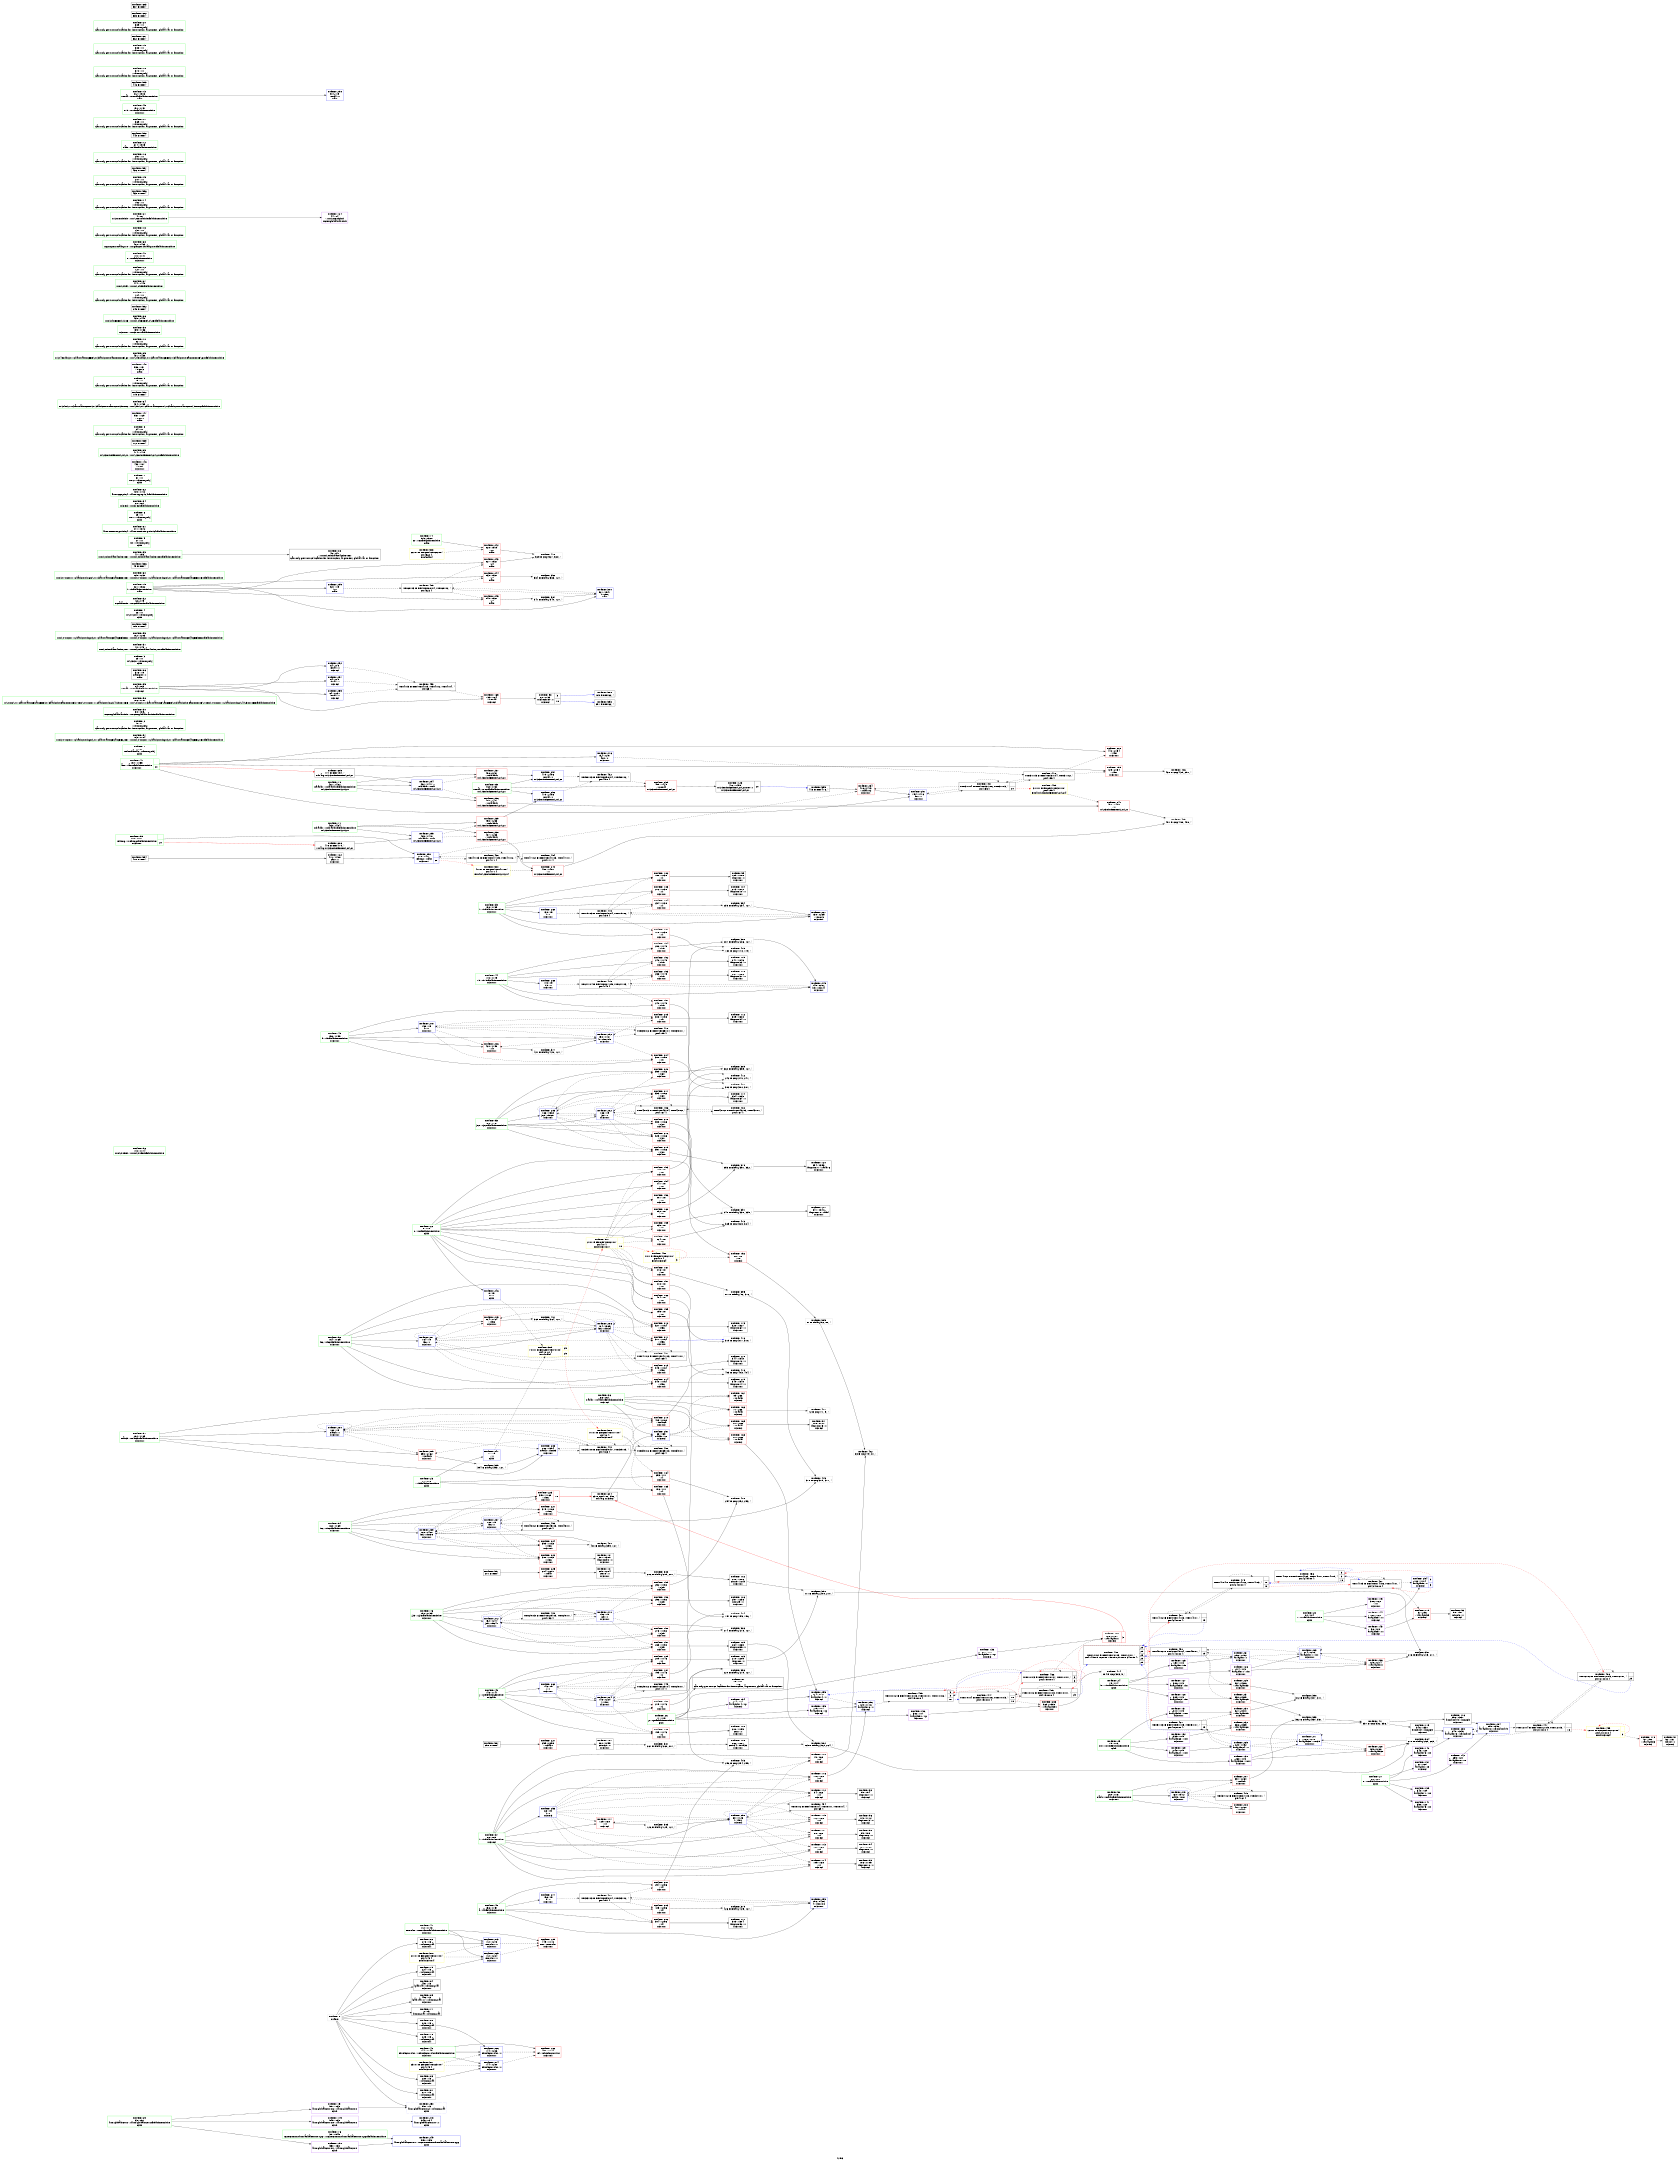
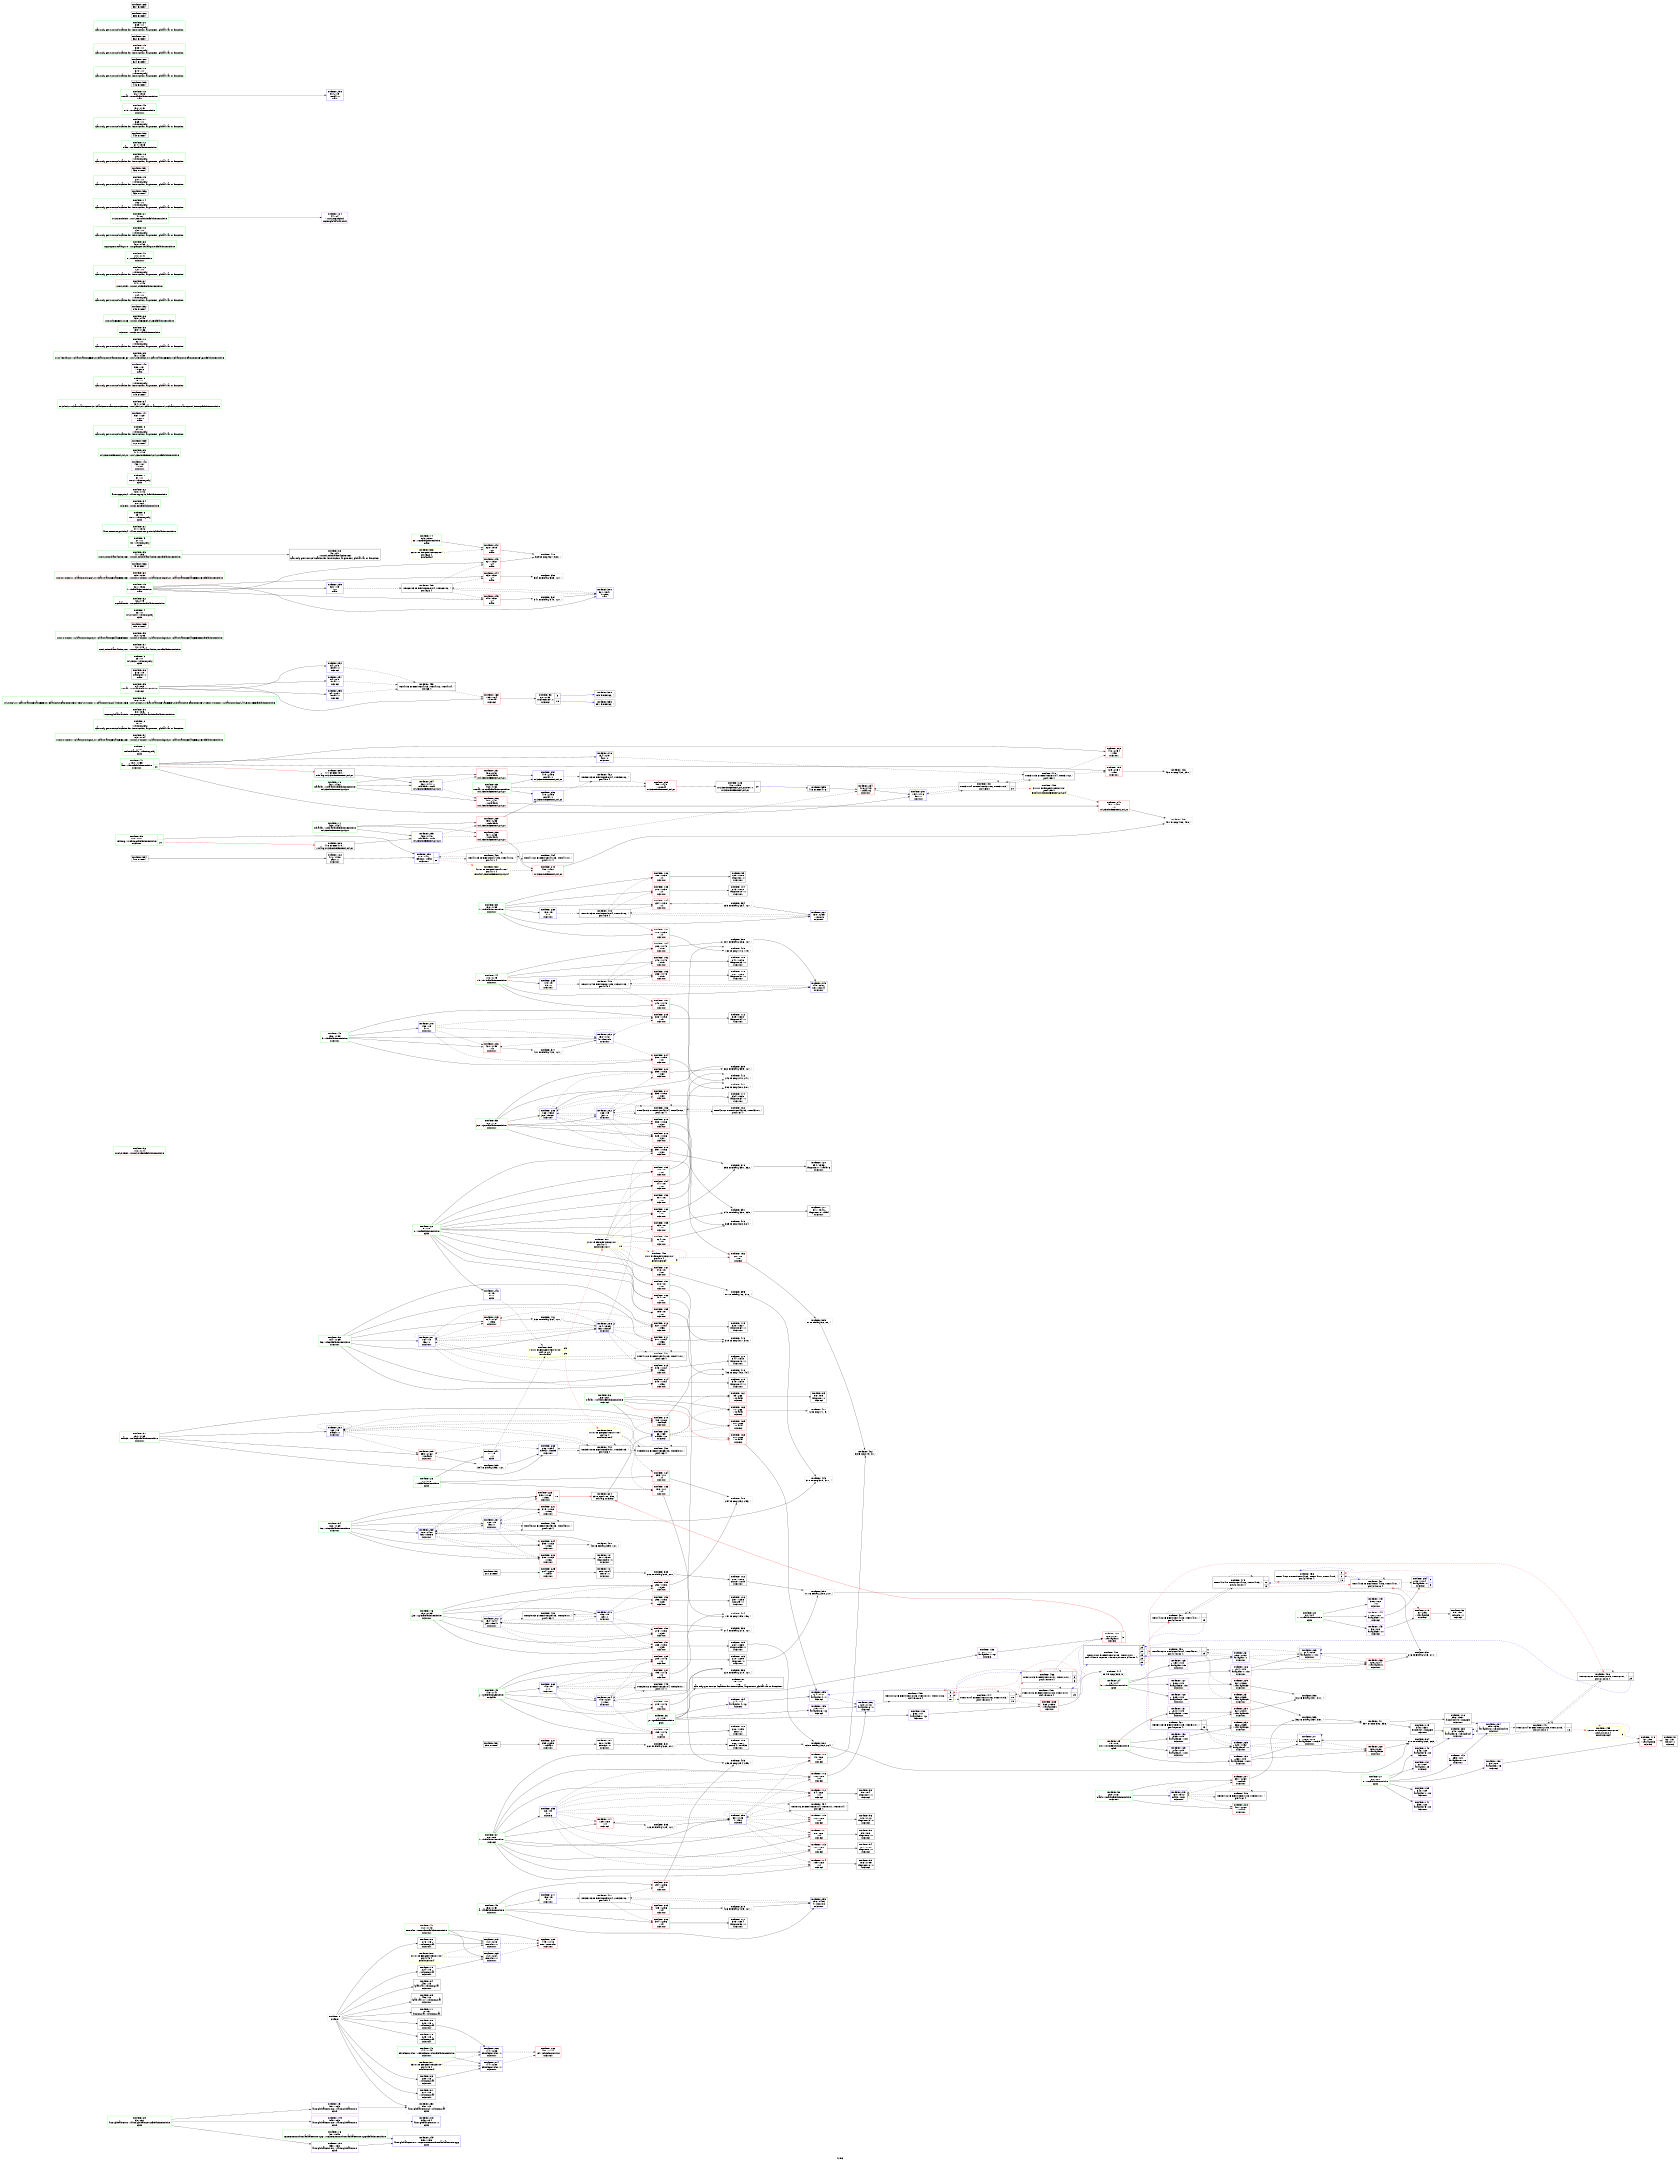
none -> (140, 61)
(695, 905) -> (697, 903)
(661, 1031) -> none
(696, 1340) -> (696, 1340)
(623, 1363) -> (631, 1240)
none -> (819, 1397)
(683, 1412) -> (683, 1412)
(819, 1425) -> none
(575, 1602) -> none
(1097, 1645) -> (1097, 1645)
(661, 1737) -> (661, 1737)
none -> (1494, 1765)
(494, 2044) -> none
